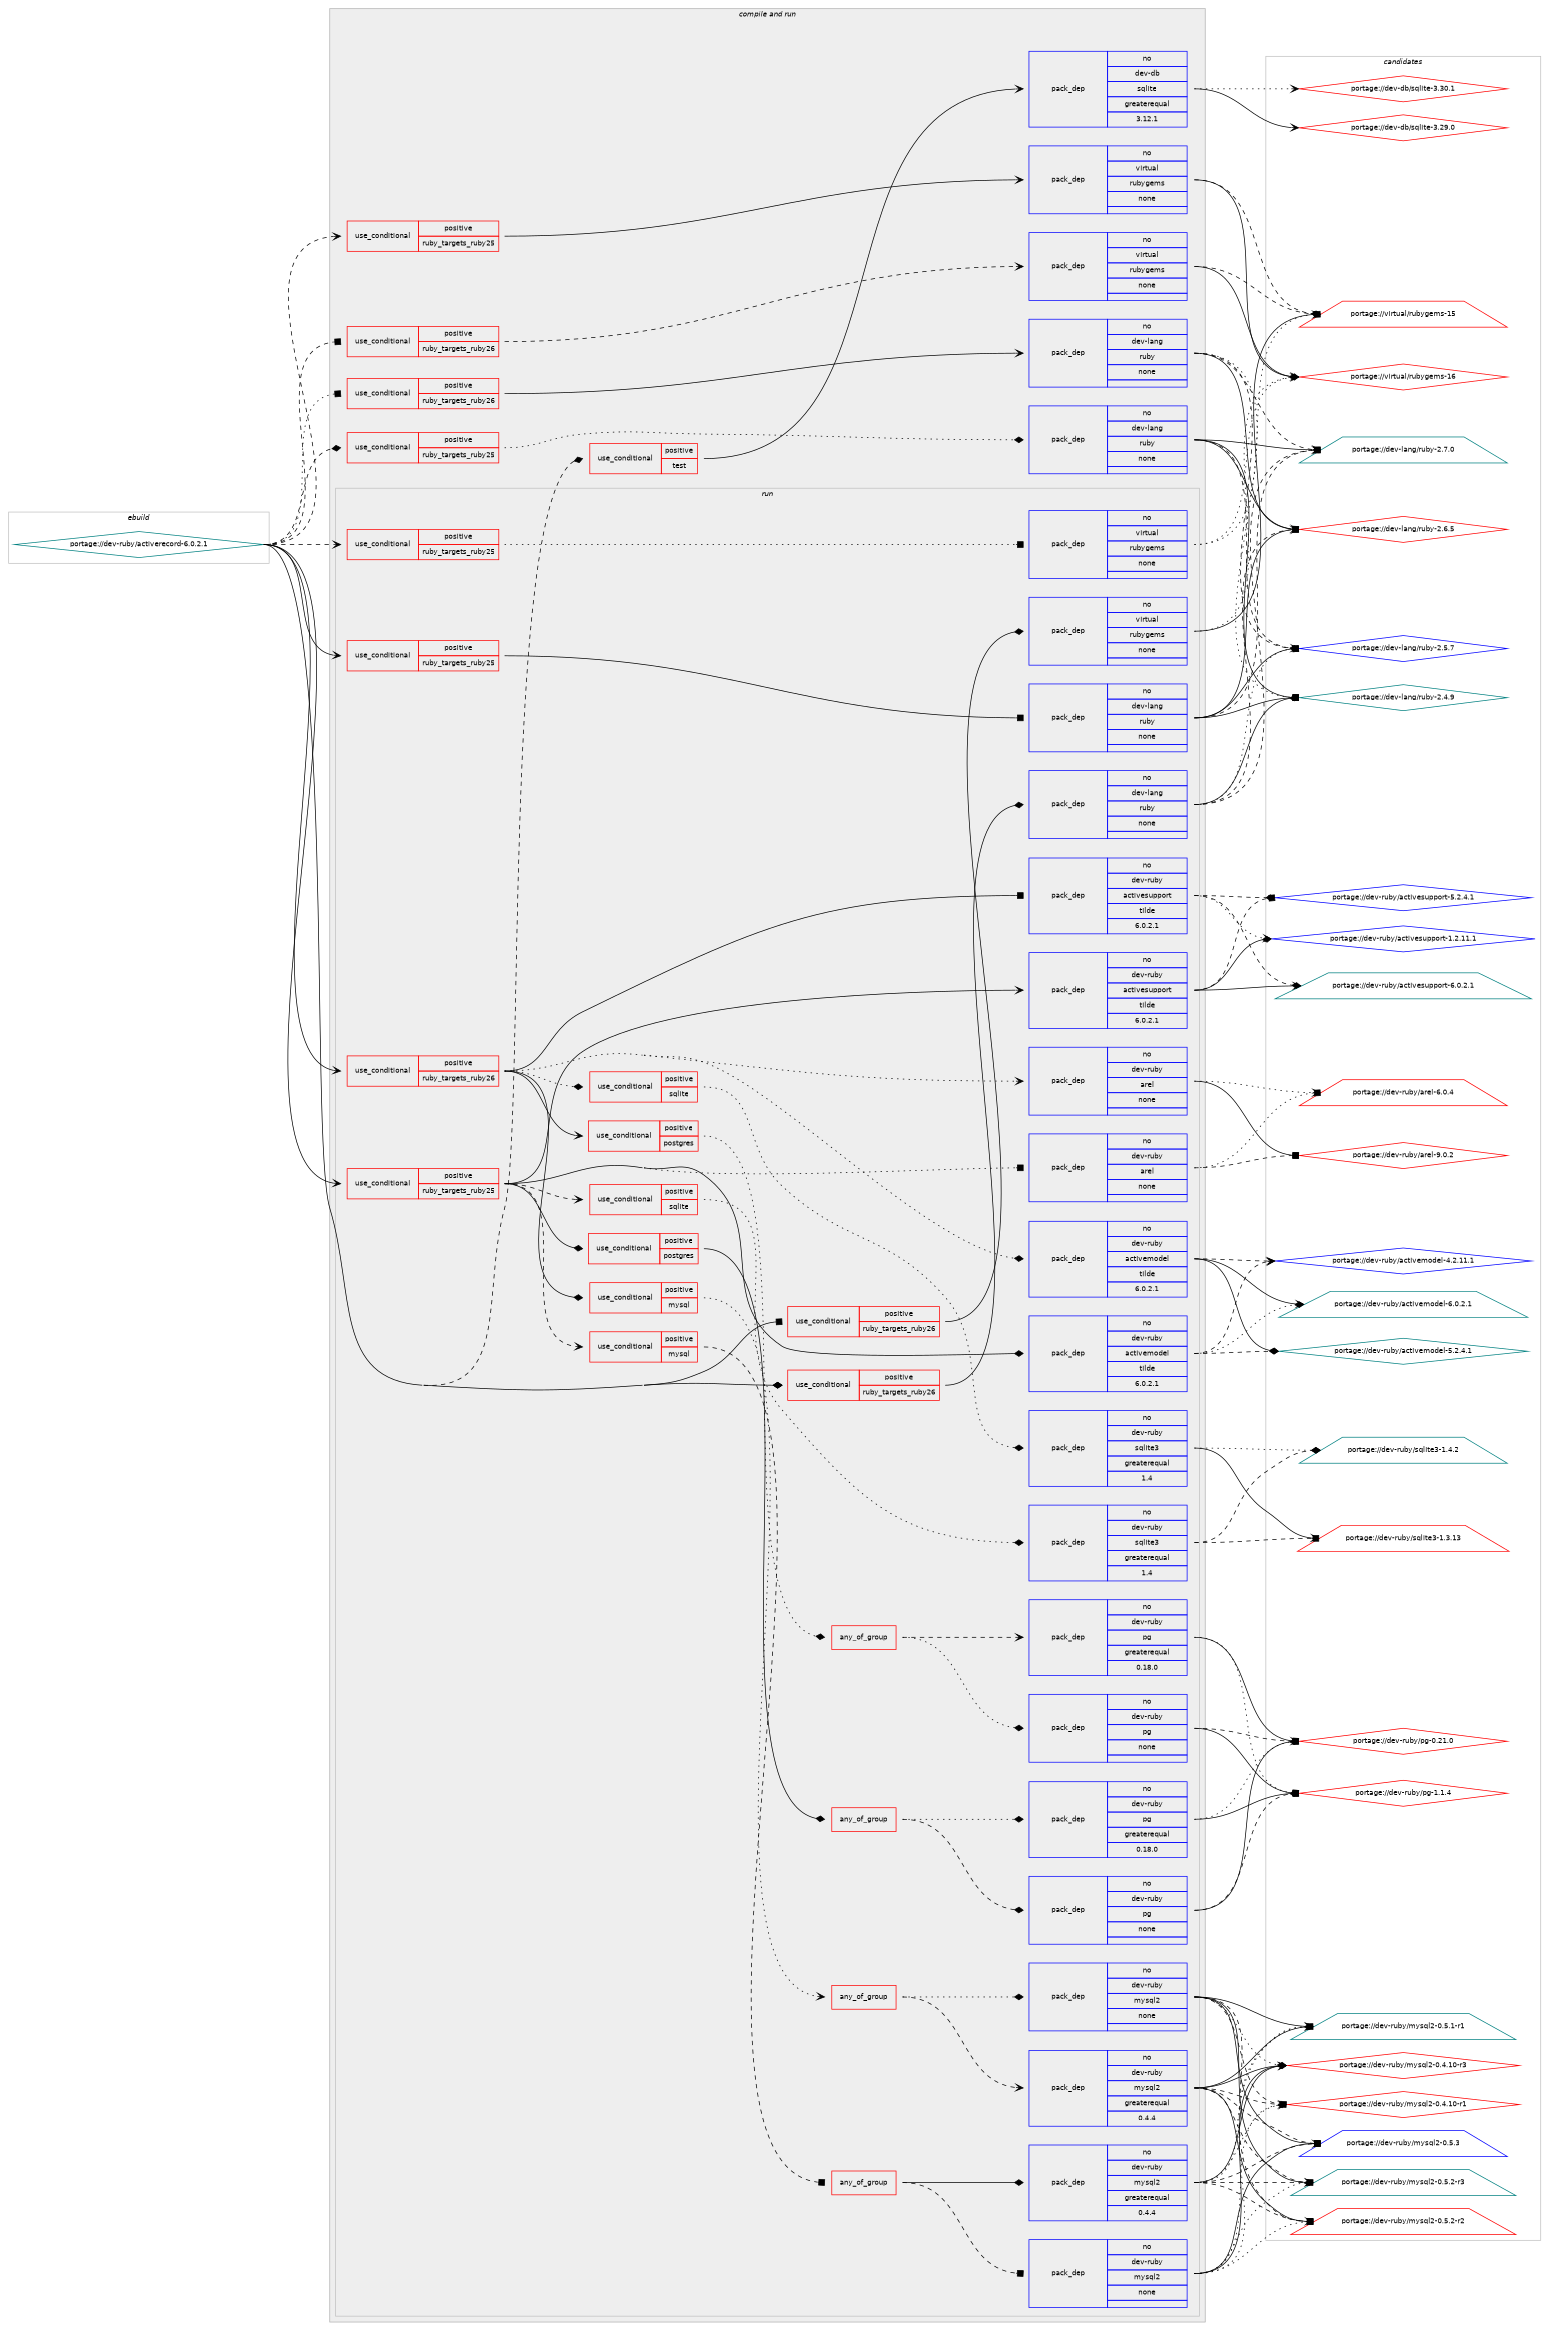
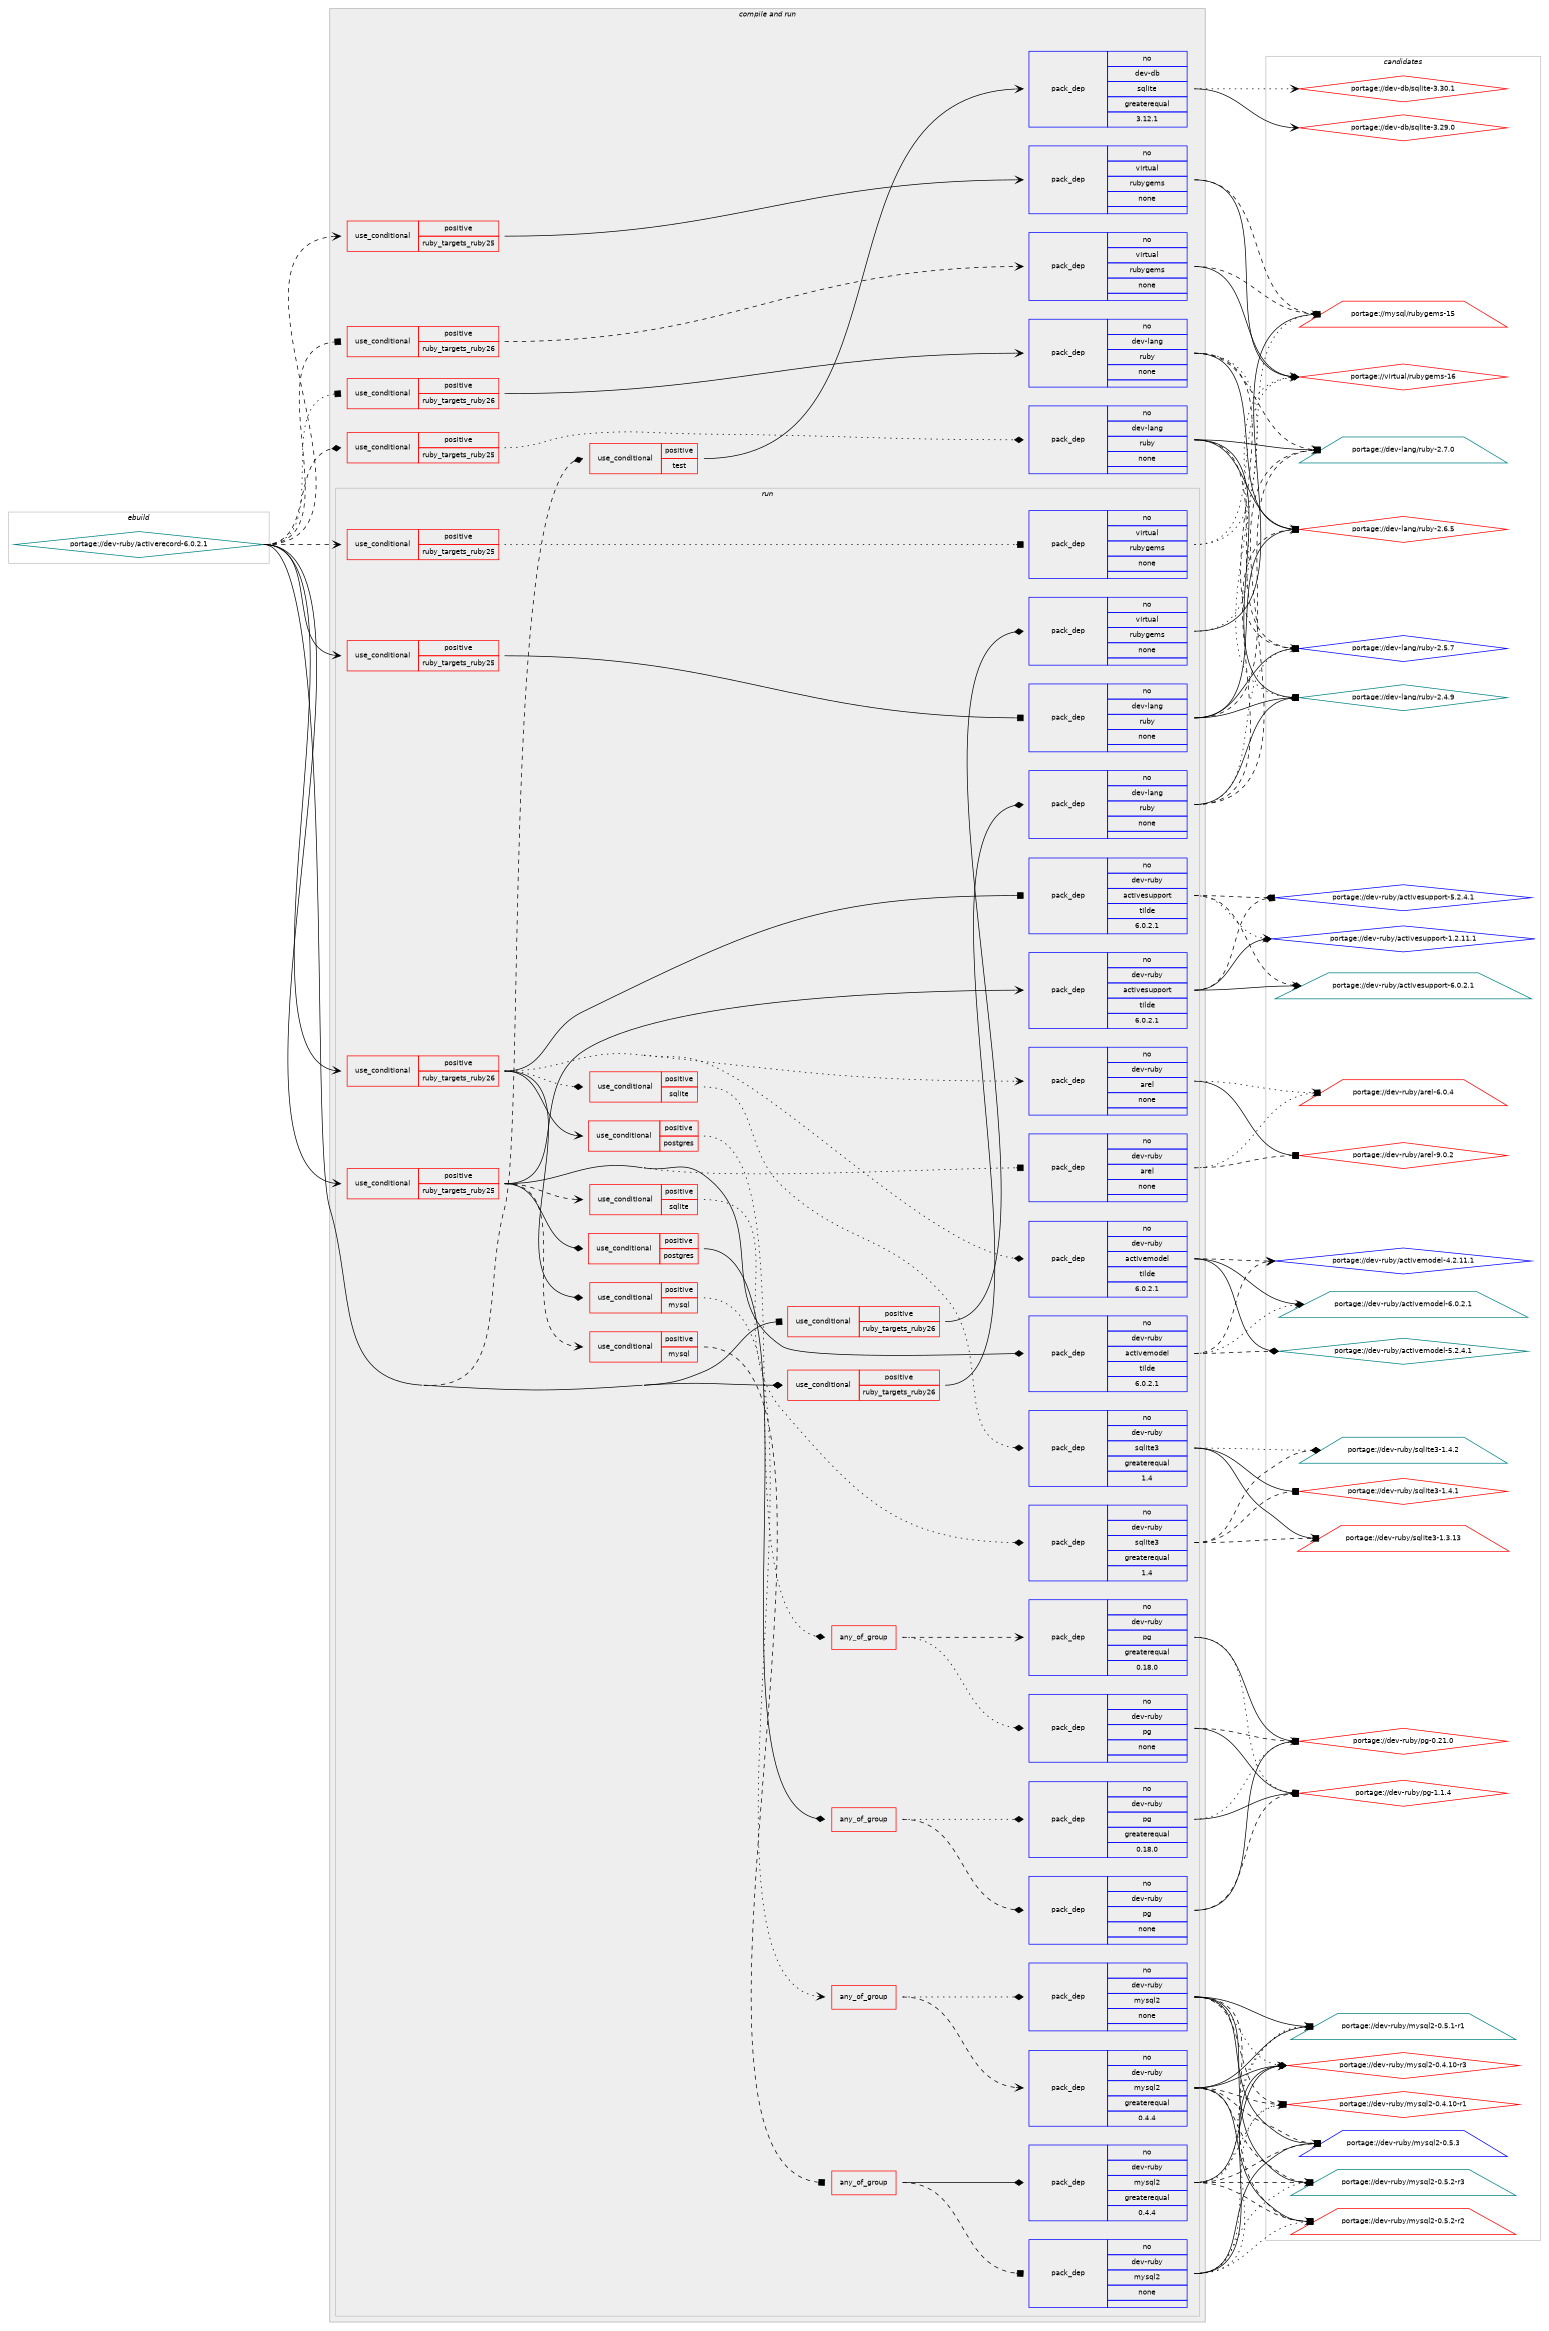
(1403, 314) -> (1403, 314)
none -> (1403, 1491)
